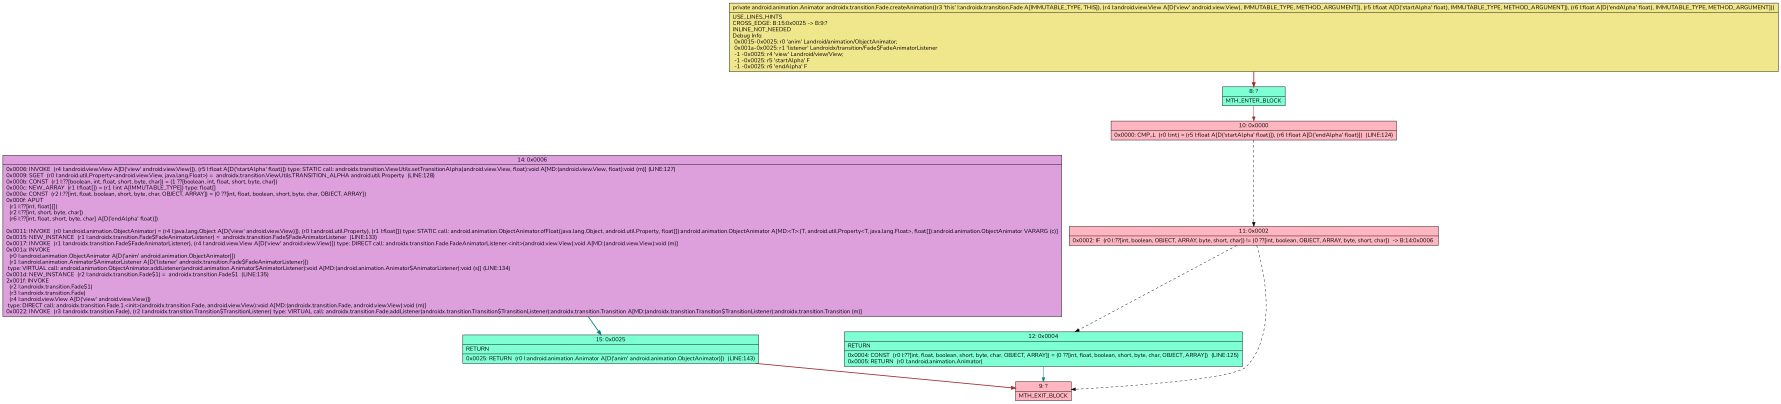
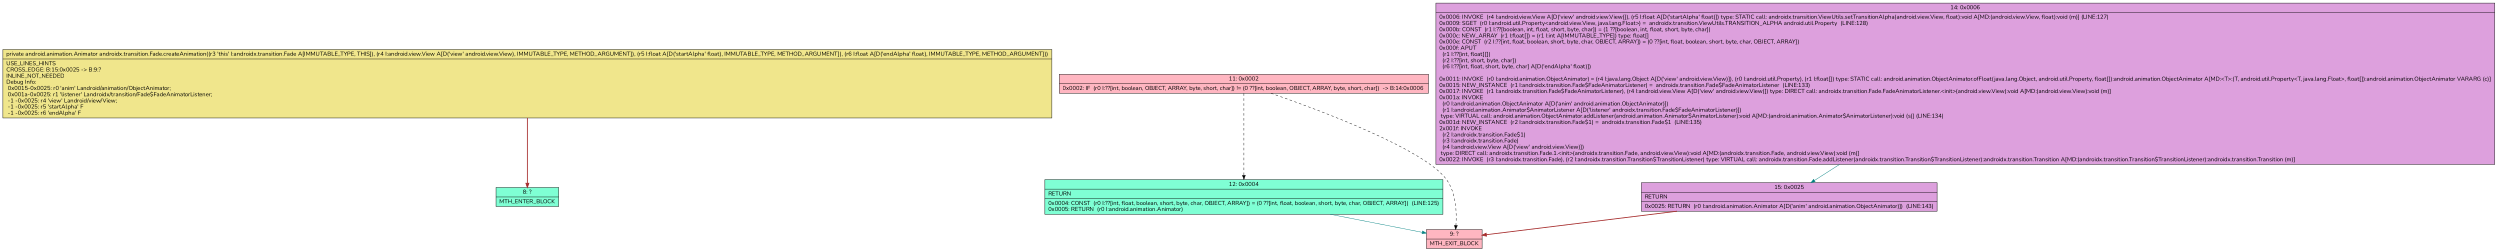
(1254, 131) -> none
(593, 324) -> (1827, 172)
(611, 349) -> (1789, 197)
